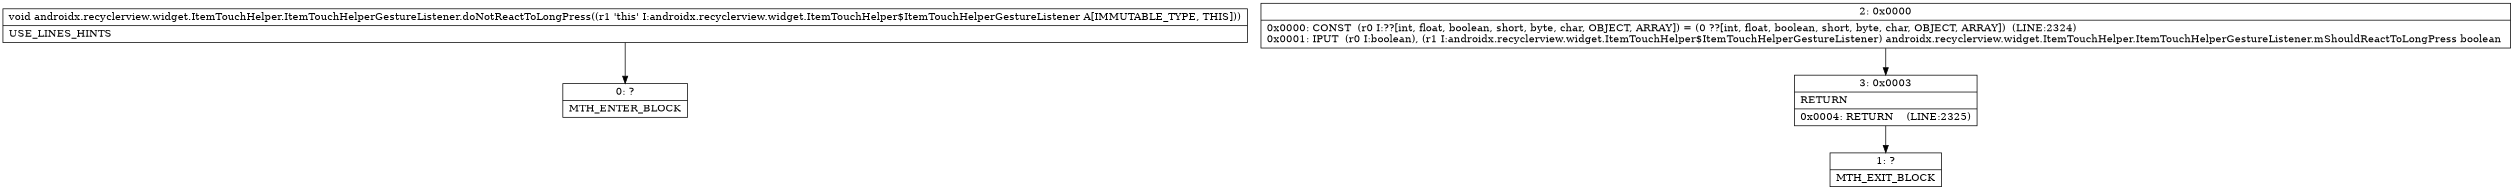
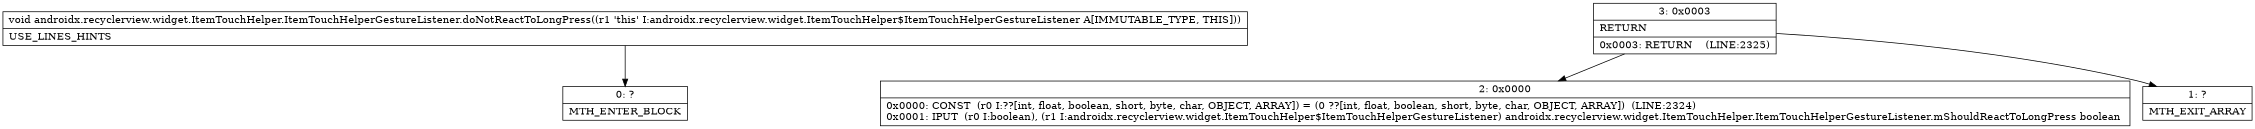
(1886, 58) -> (1595, 66)
(1886, 117) -> (1685, 45)
(1886, 178) -> (2197, 111)
